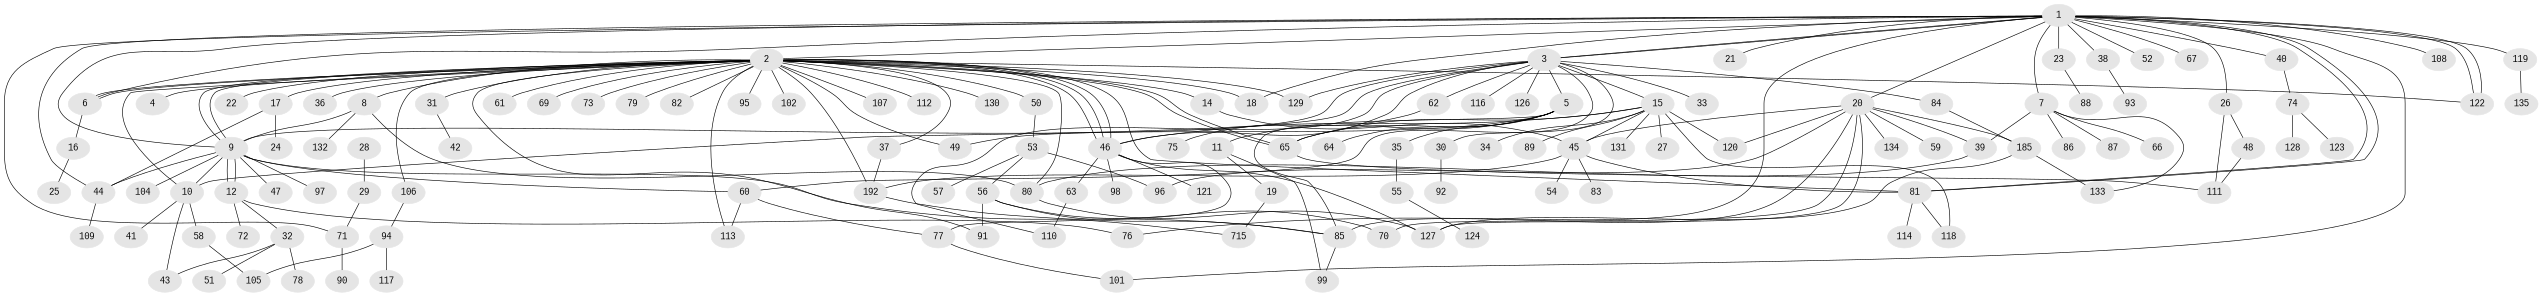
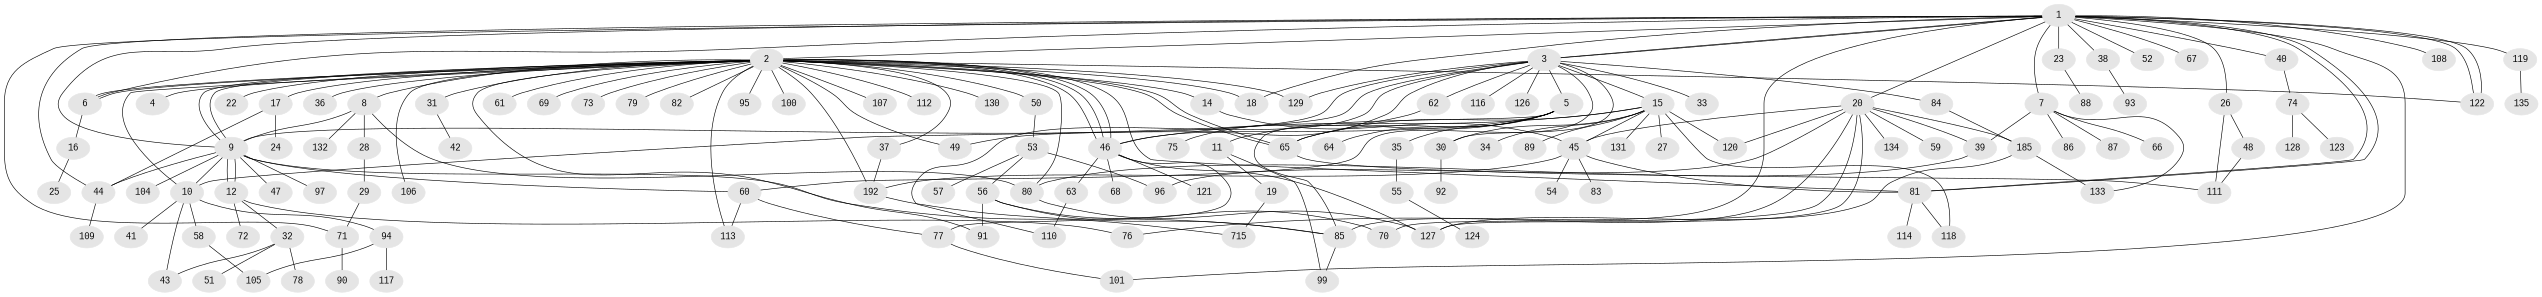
(1730, 60) -> none
(789, 104) -> (789, 104)
none -> (364, 126)
none -> (1534, 126)
(1115, 193) -> (1115, 193)
(397, 215) -> (287, 215)
